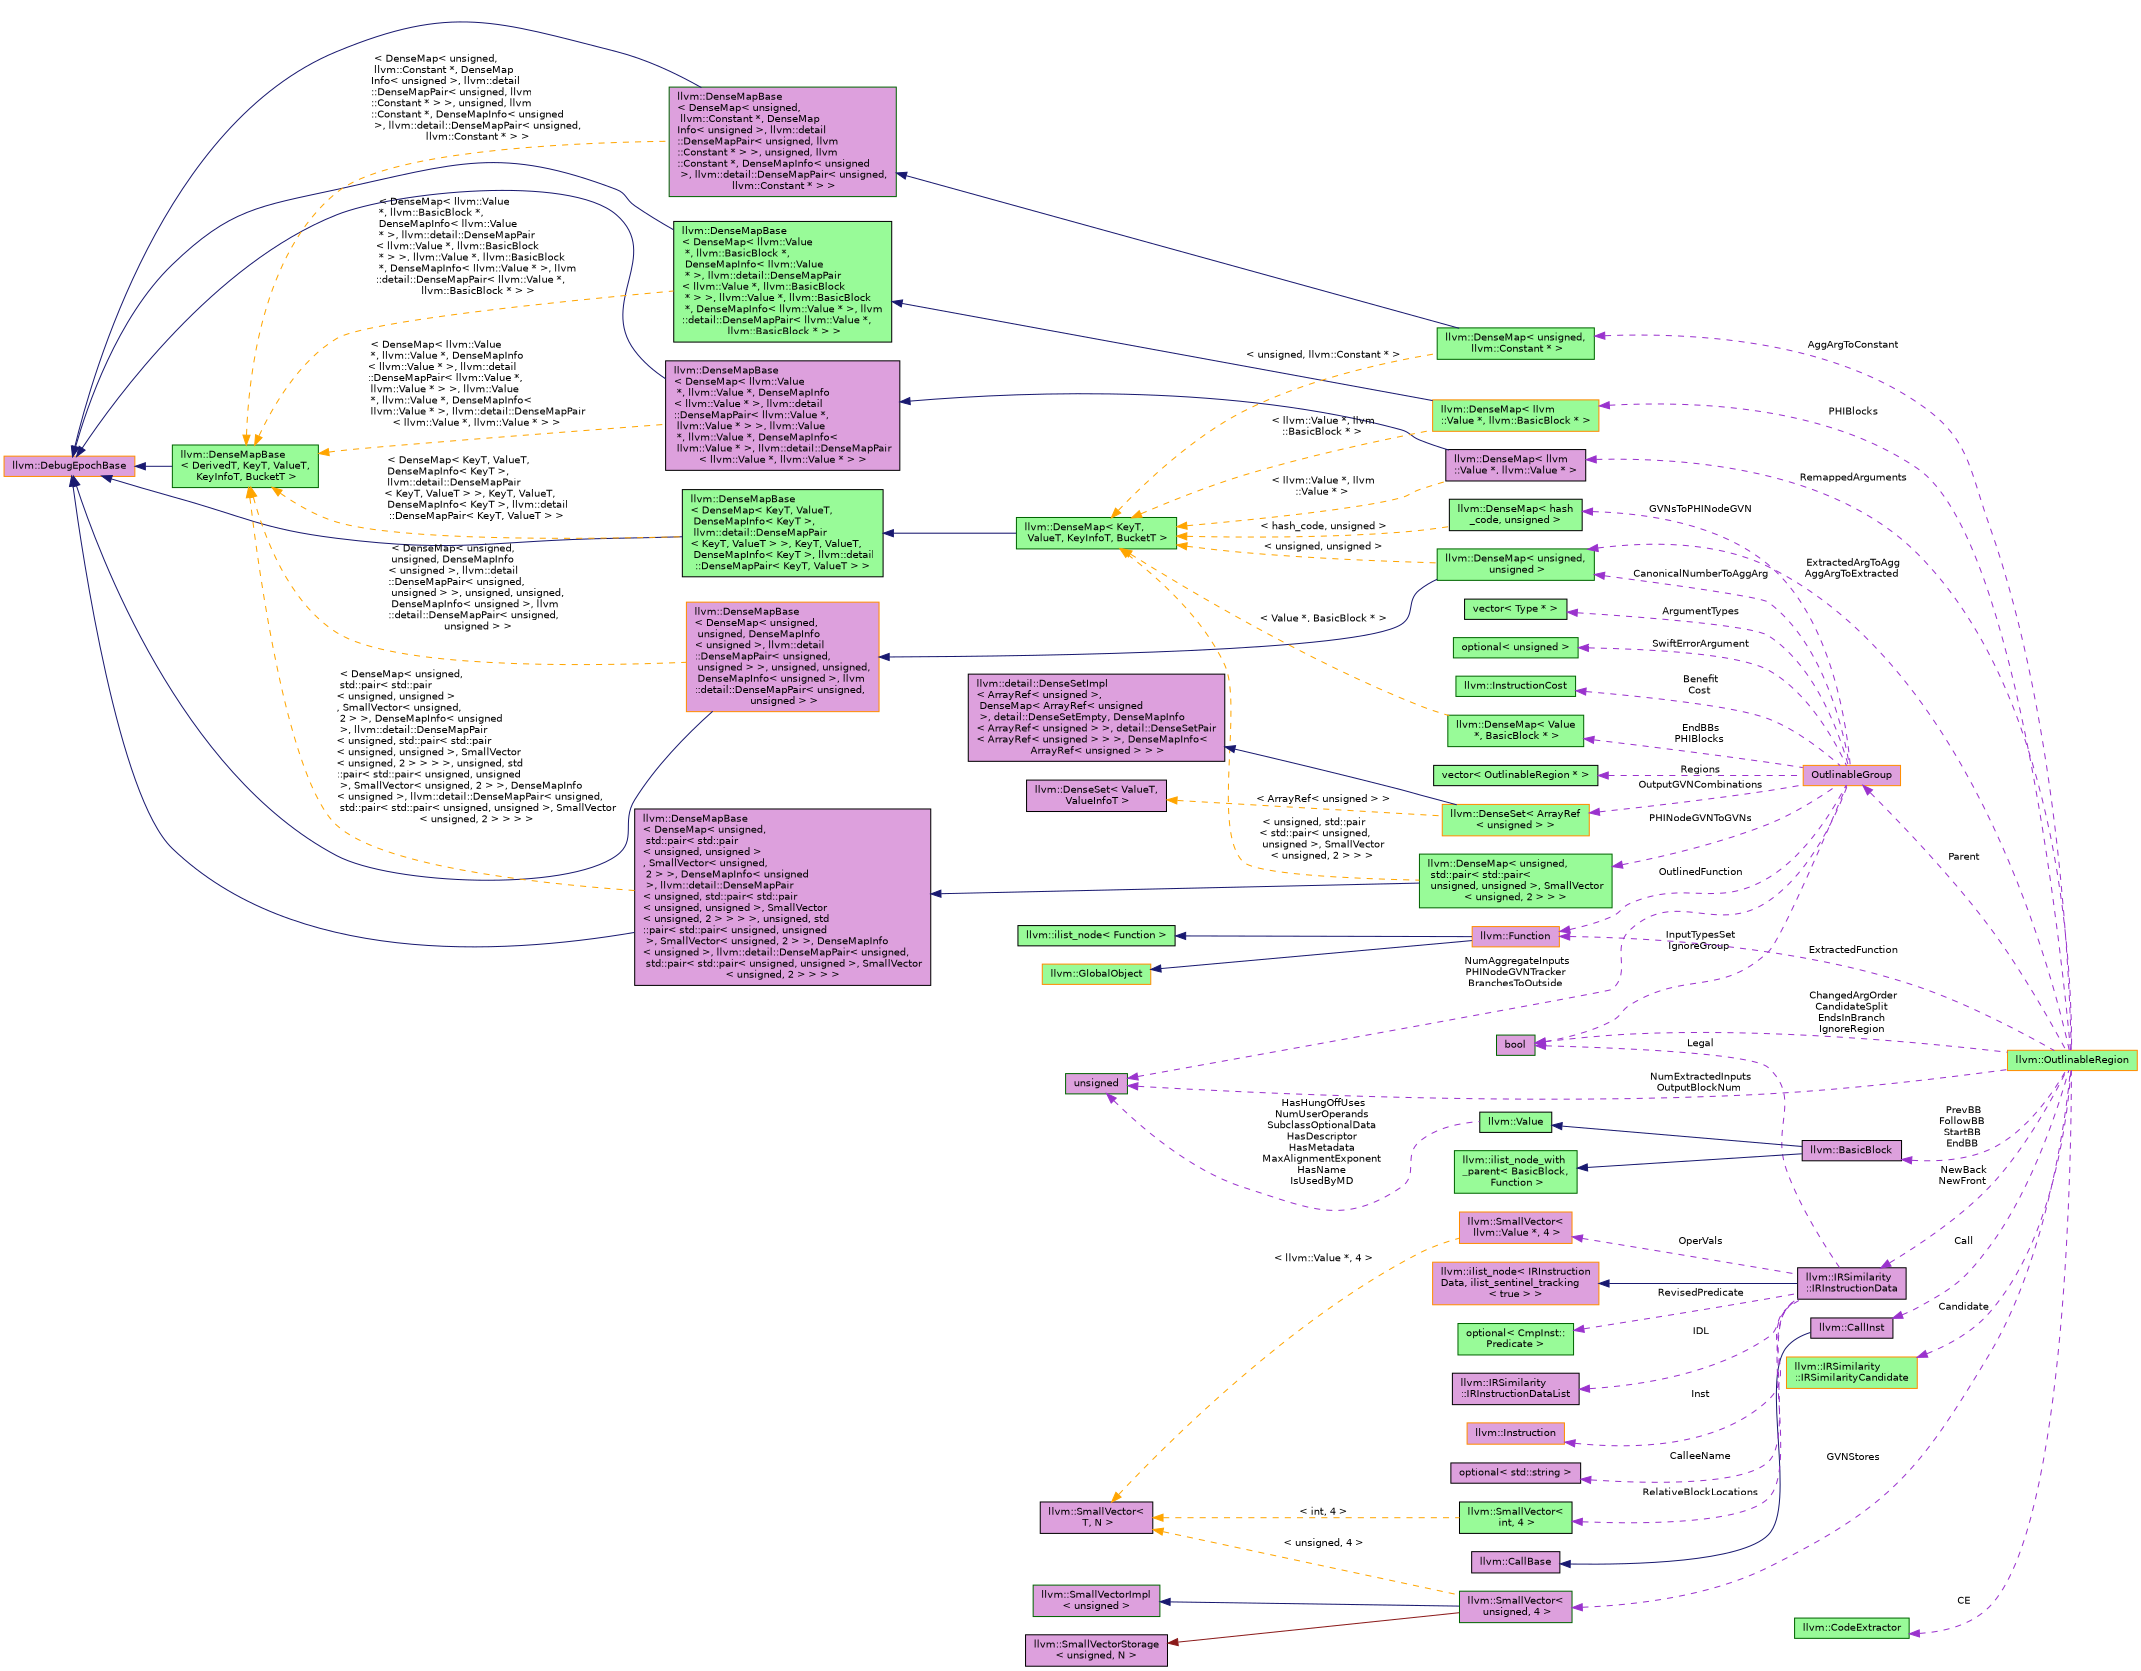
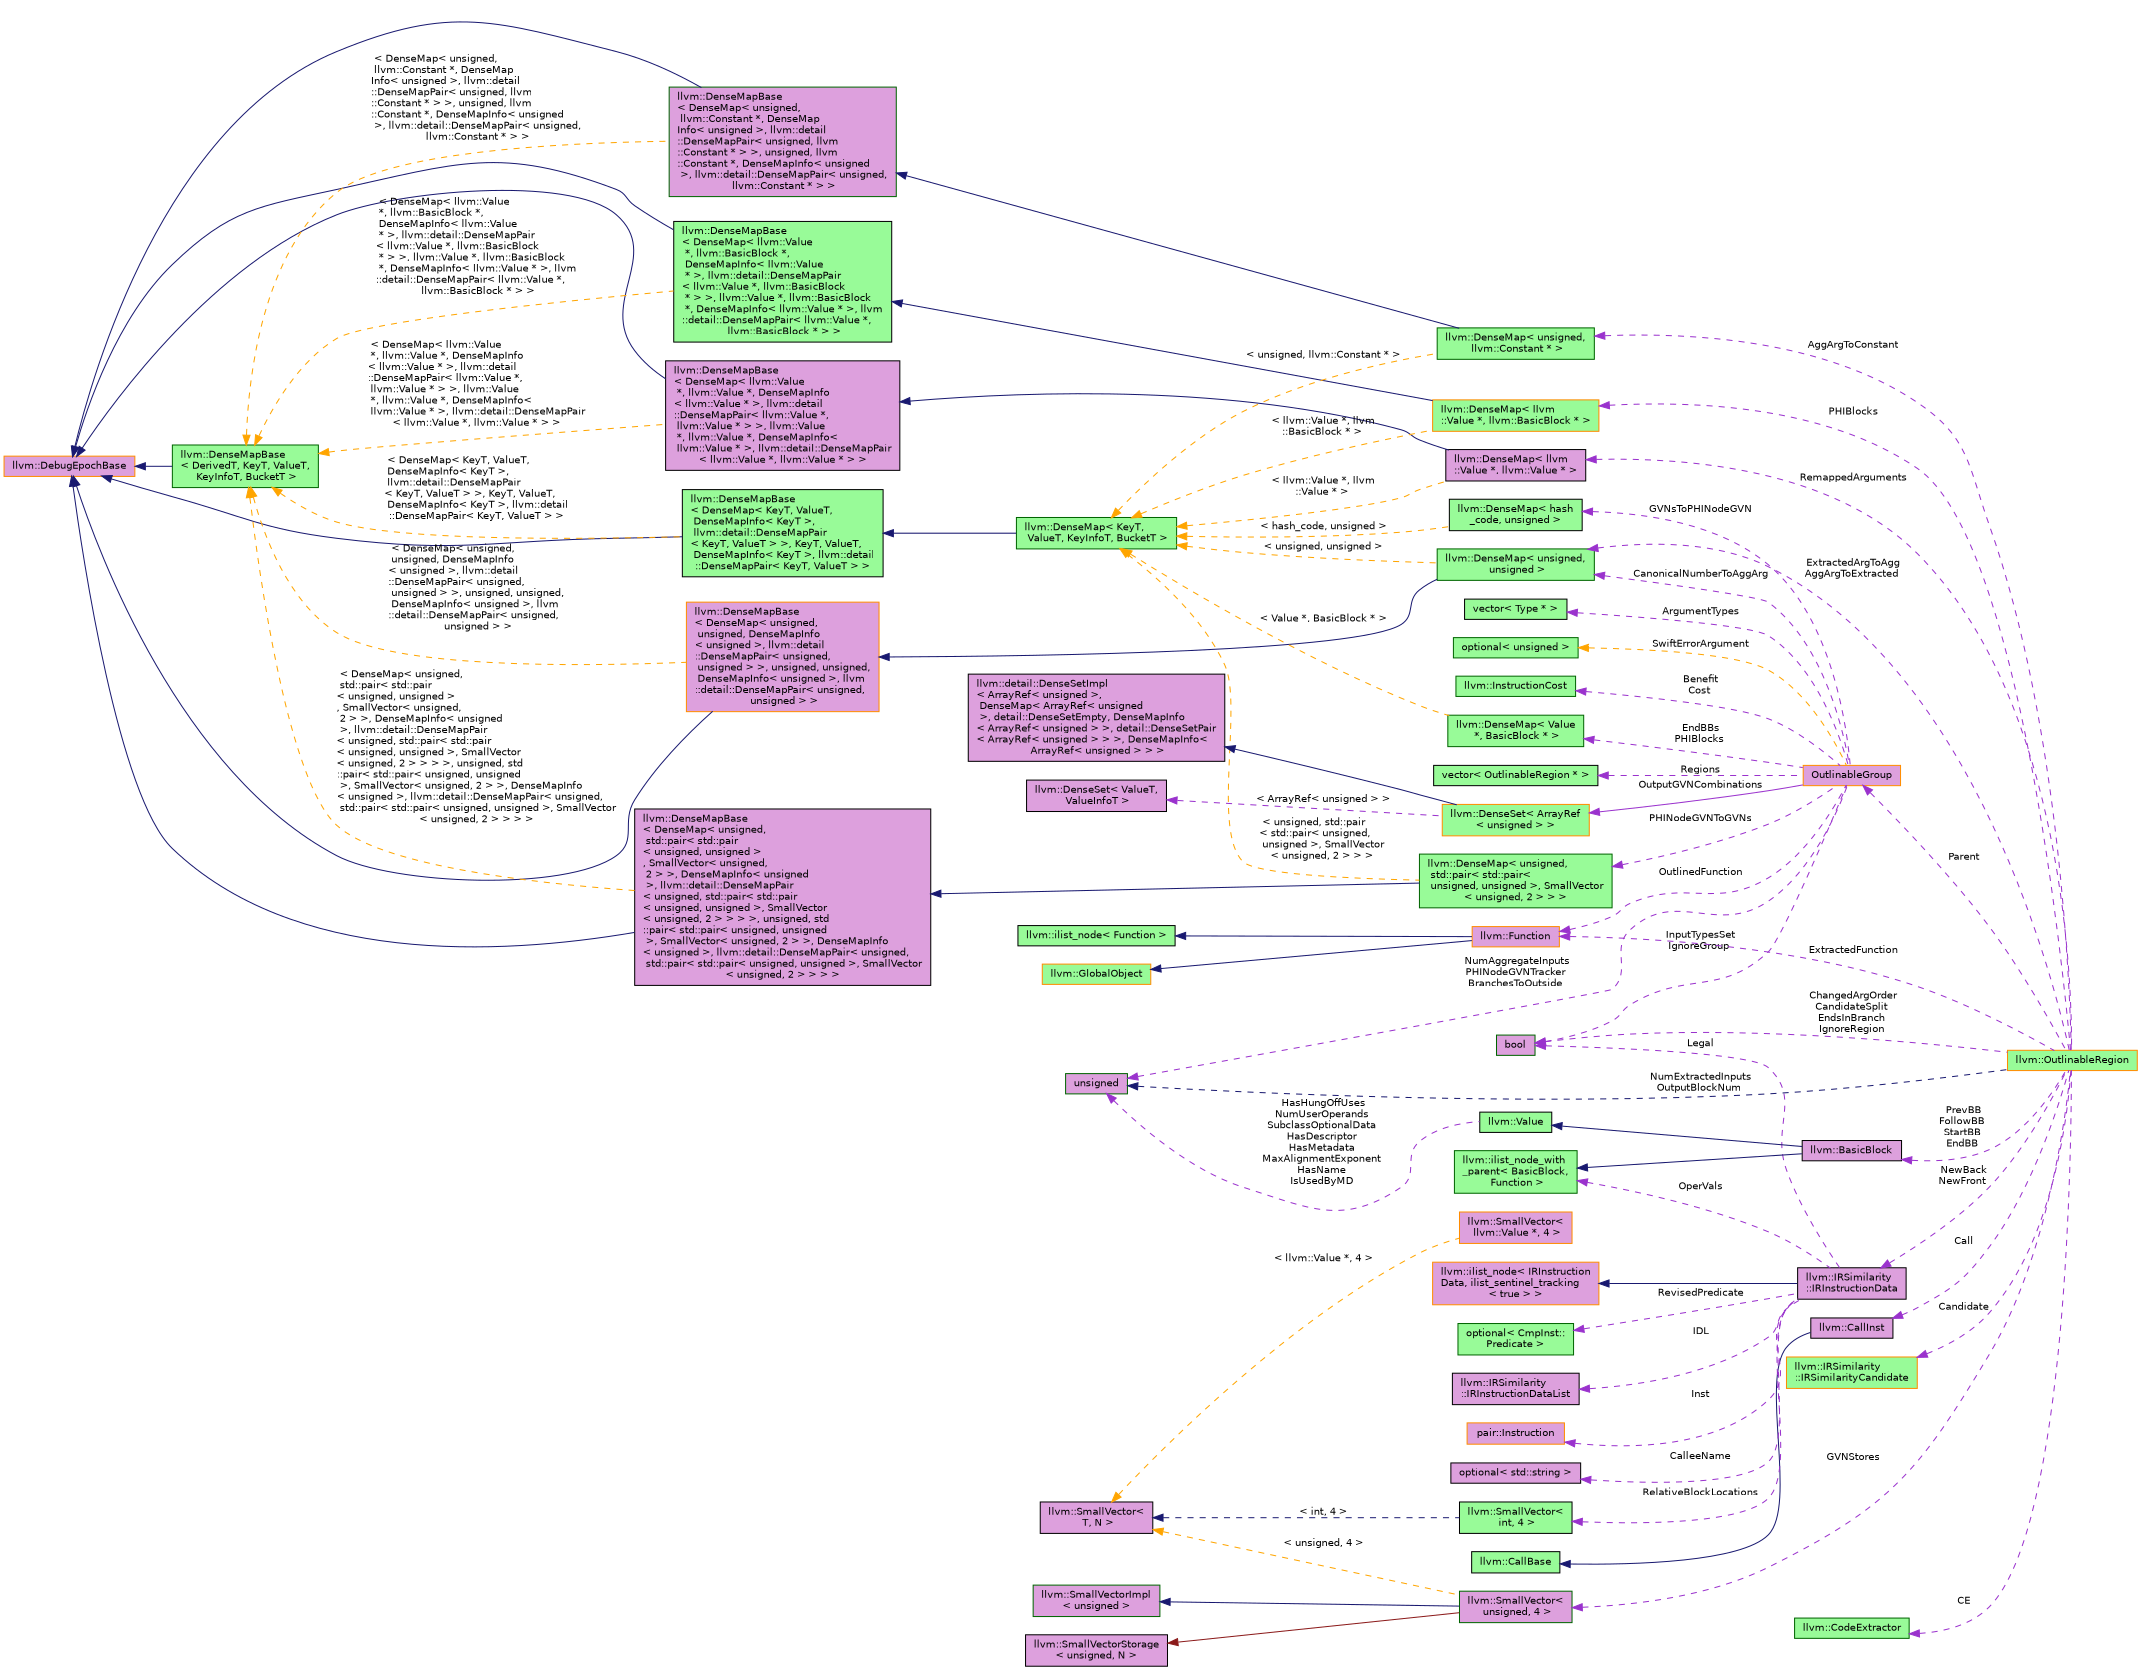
(1742, 661) -> (1742, 661)
(1701, 800) -> (1701, 800)
(1310, 808) -> (1310, 808)
(1573, 1099) -> (1573, 1099)
(1690, 1256) -> (1714, 1212)
(1516, 1434) -> (1516, 1434)
(1311, 1518) -> (1311, 1518)
(1516, 1562) -> (1516, 1562)
